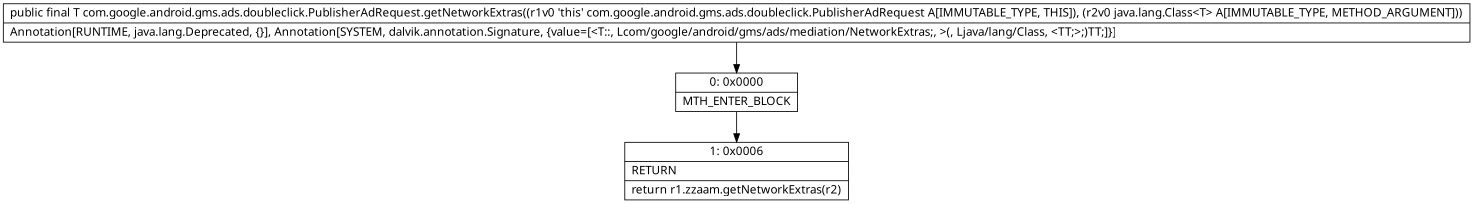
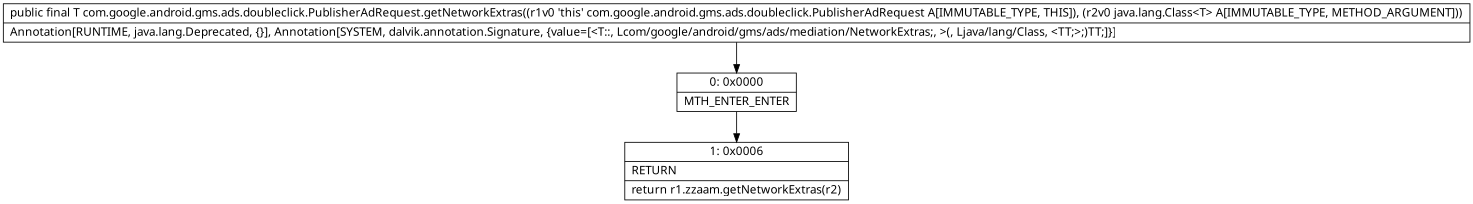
(737, 101) -> (737, 101)
